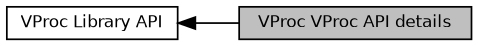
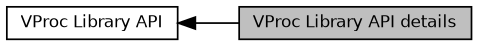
(355, 23) -> (355, 23)
